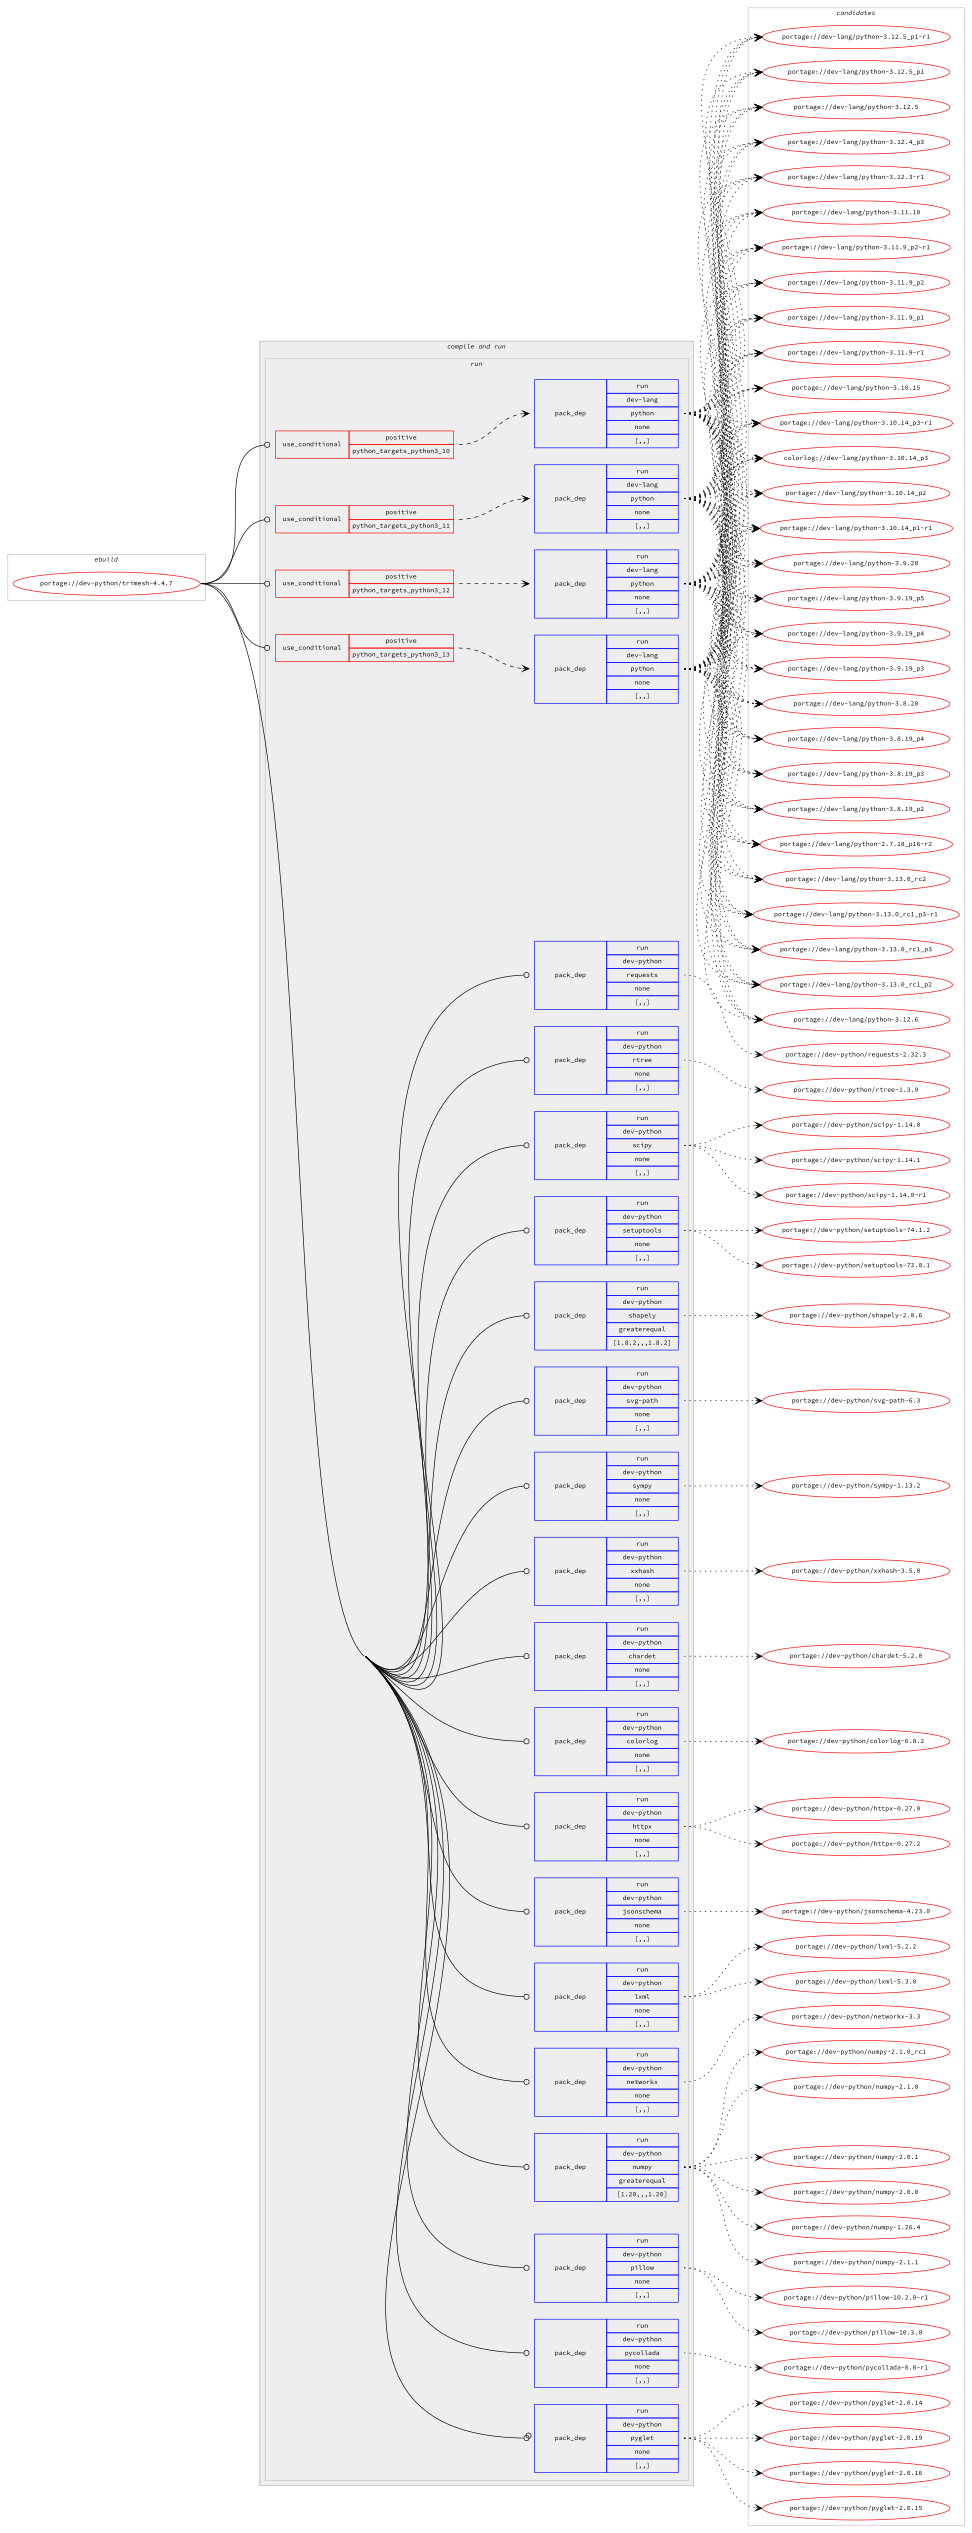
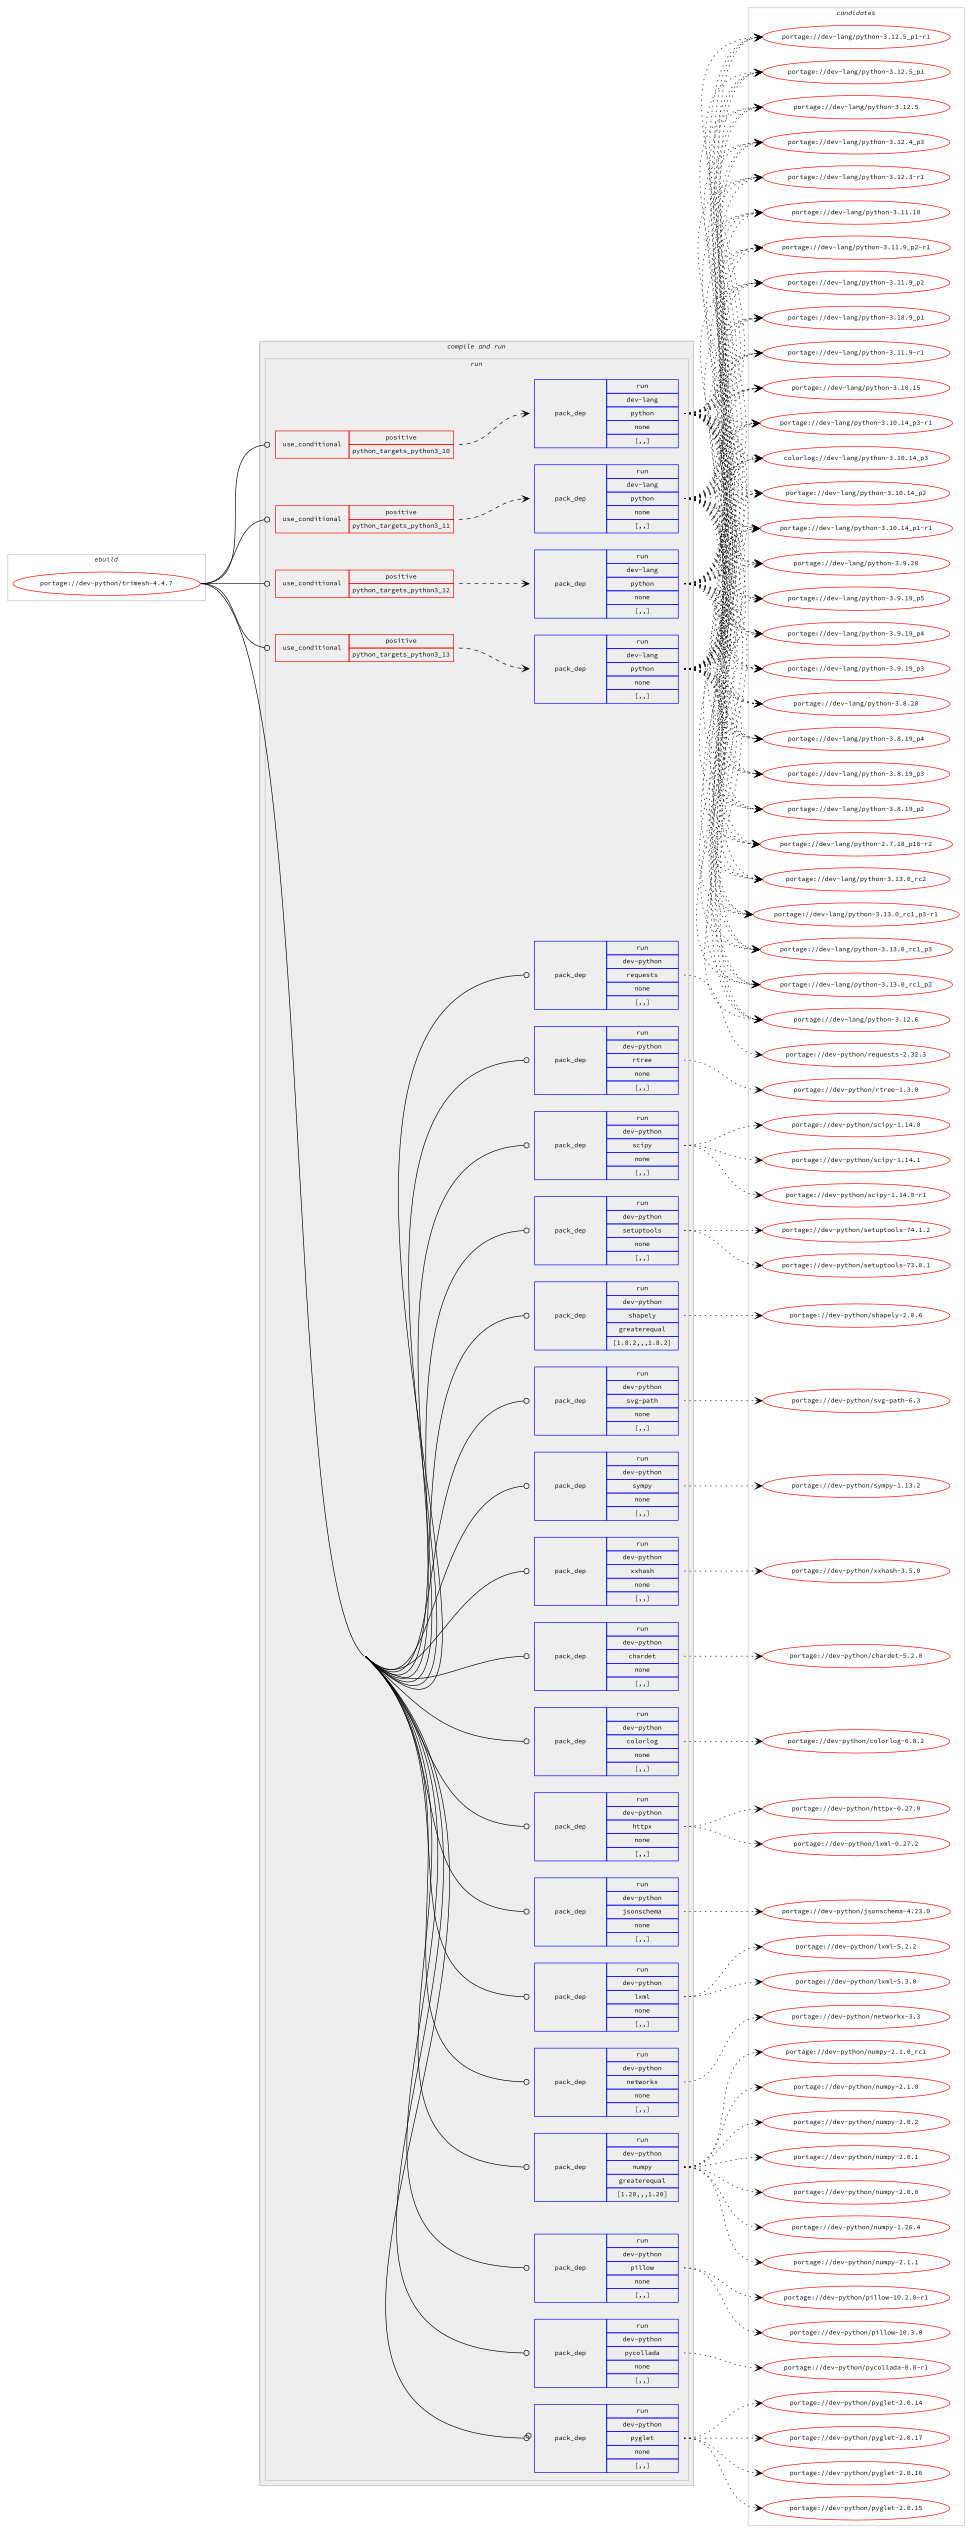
(856, 318) -> (856, 318)
(856, 1844) -> (856, 1844)
none -> (856, 2122)
(856, 2438) -> (856, 2438)
